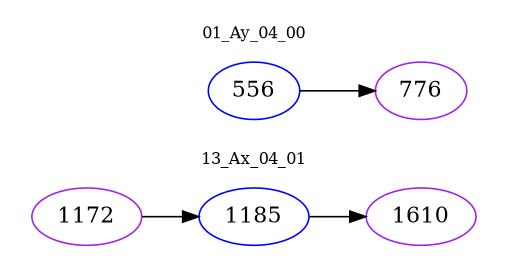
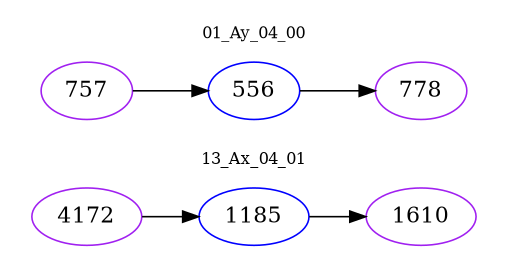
none -> (87, 91)
(421, 91) -> (421, 91)
(87, 217) -> (87, 217)
